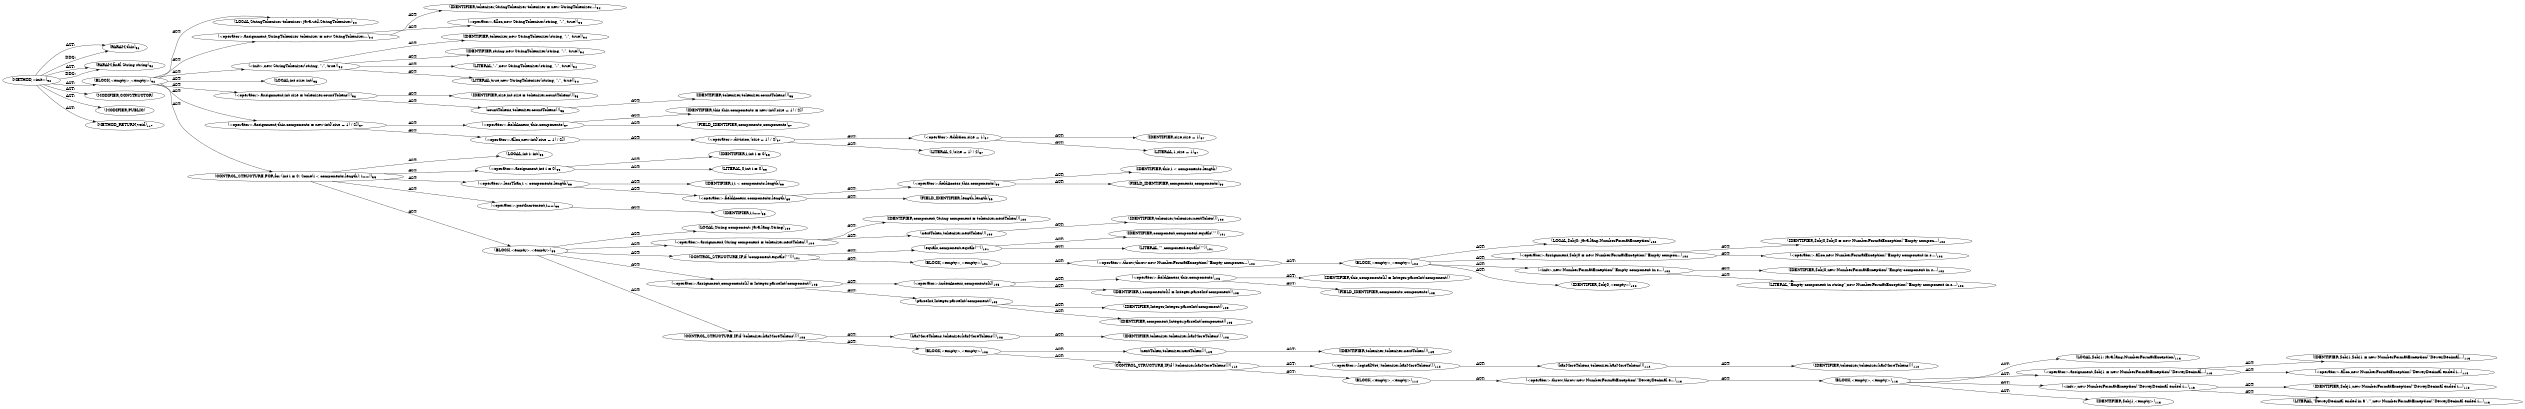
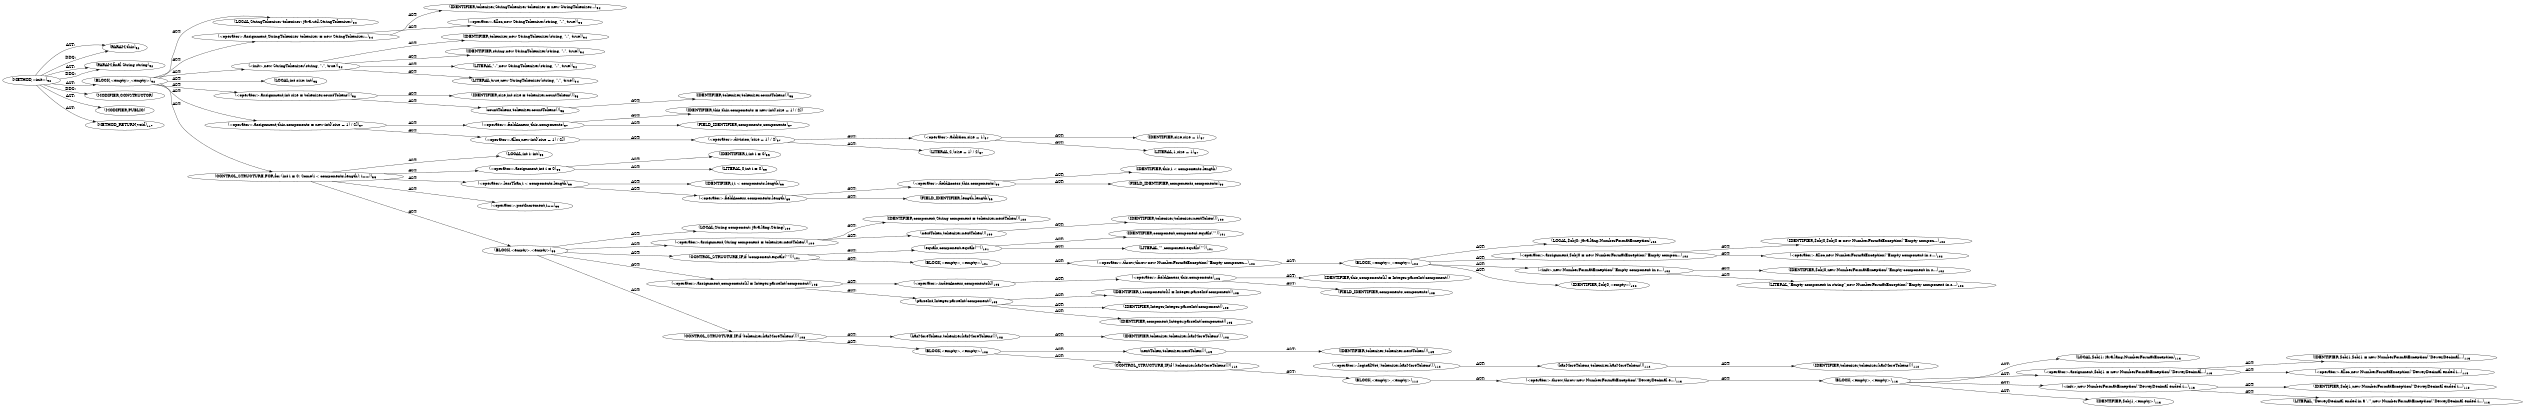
(71, 89) -> (71, 89)
(745, 213) -> none
(1057, 288) -> (1056, 298)
(1285, 366) -> none
